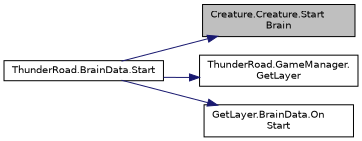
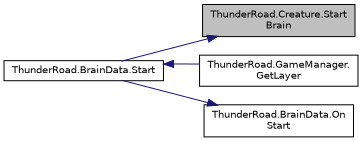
(279, 21) -> (279, 21)
(176, 77) -> (187, 64)
(279, 121) -> (279, 121)
